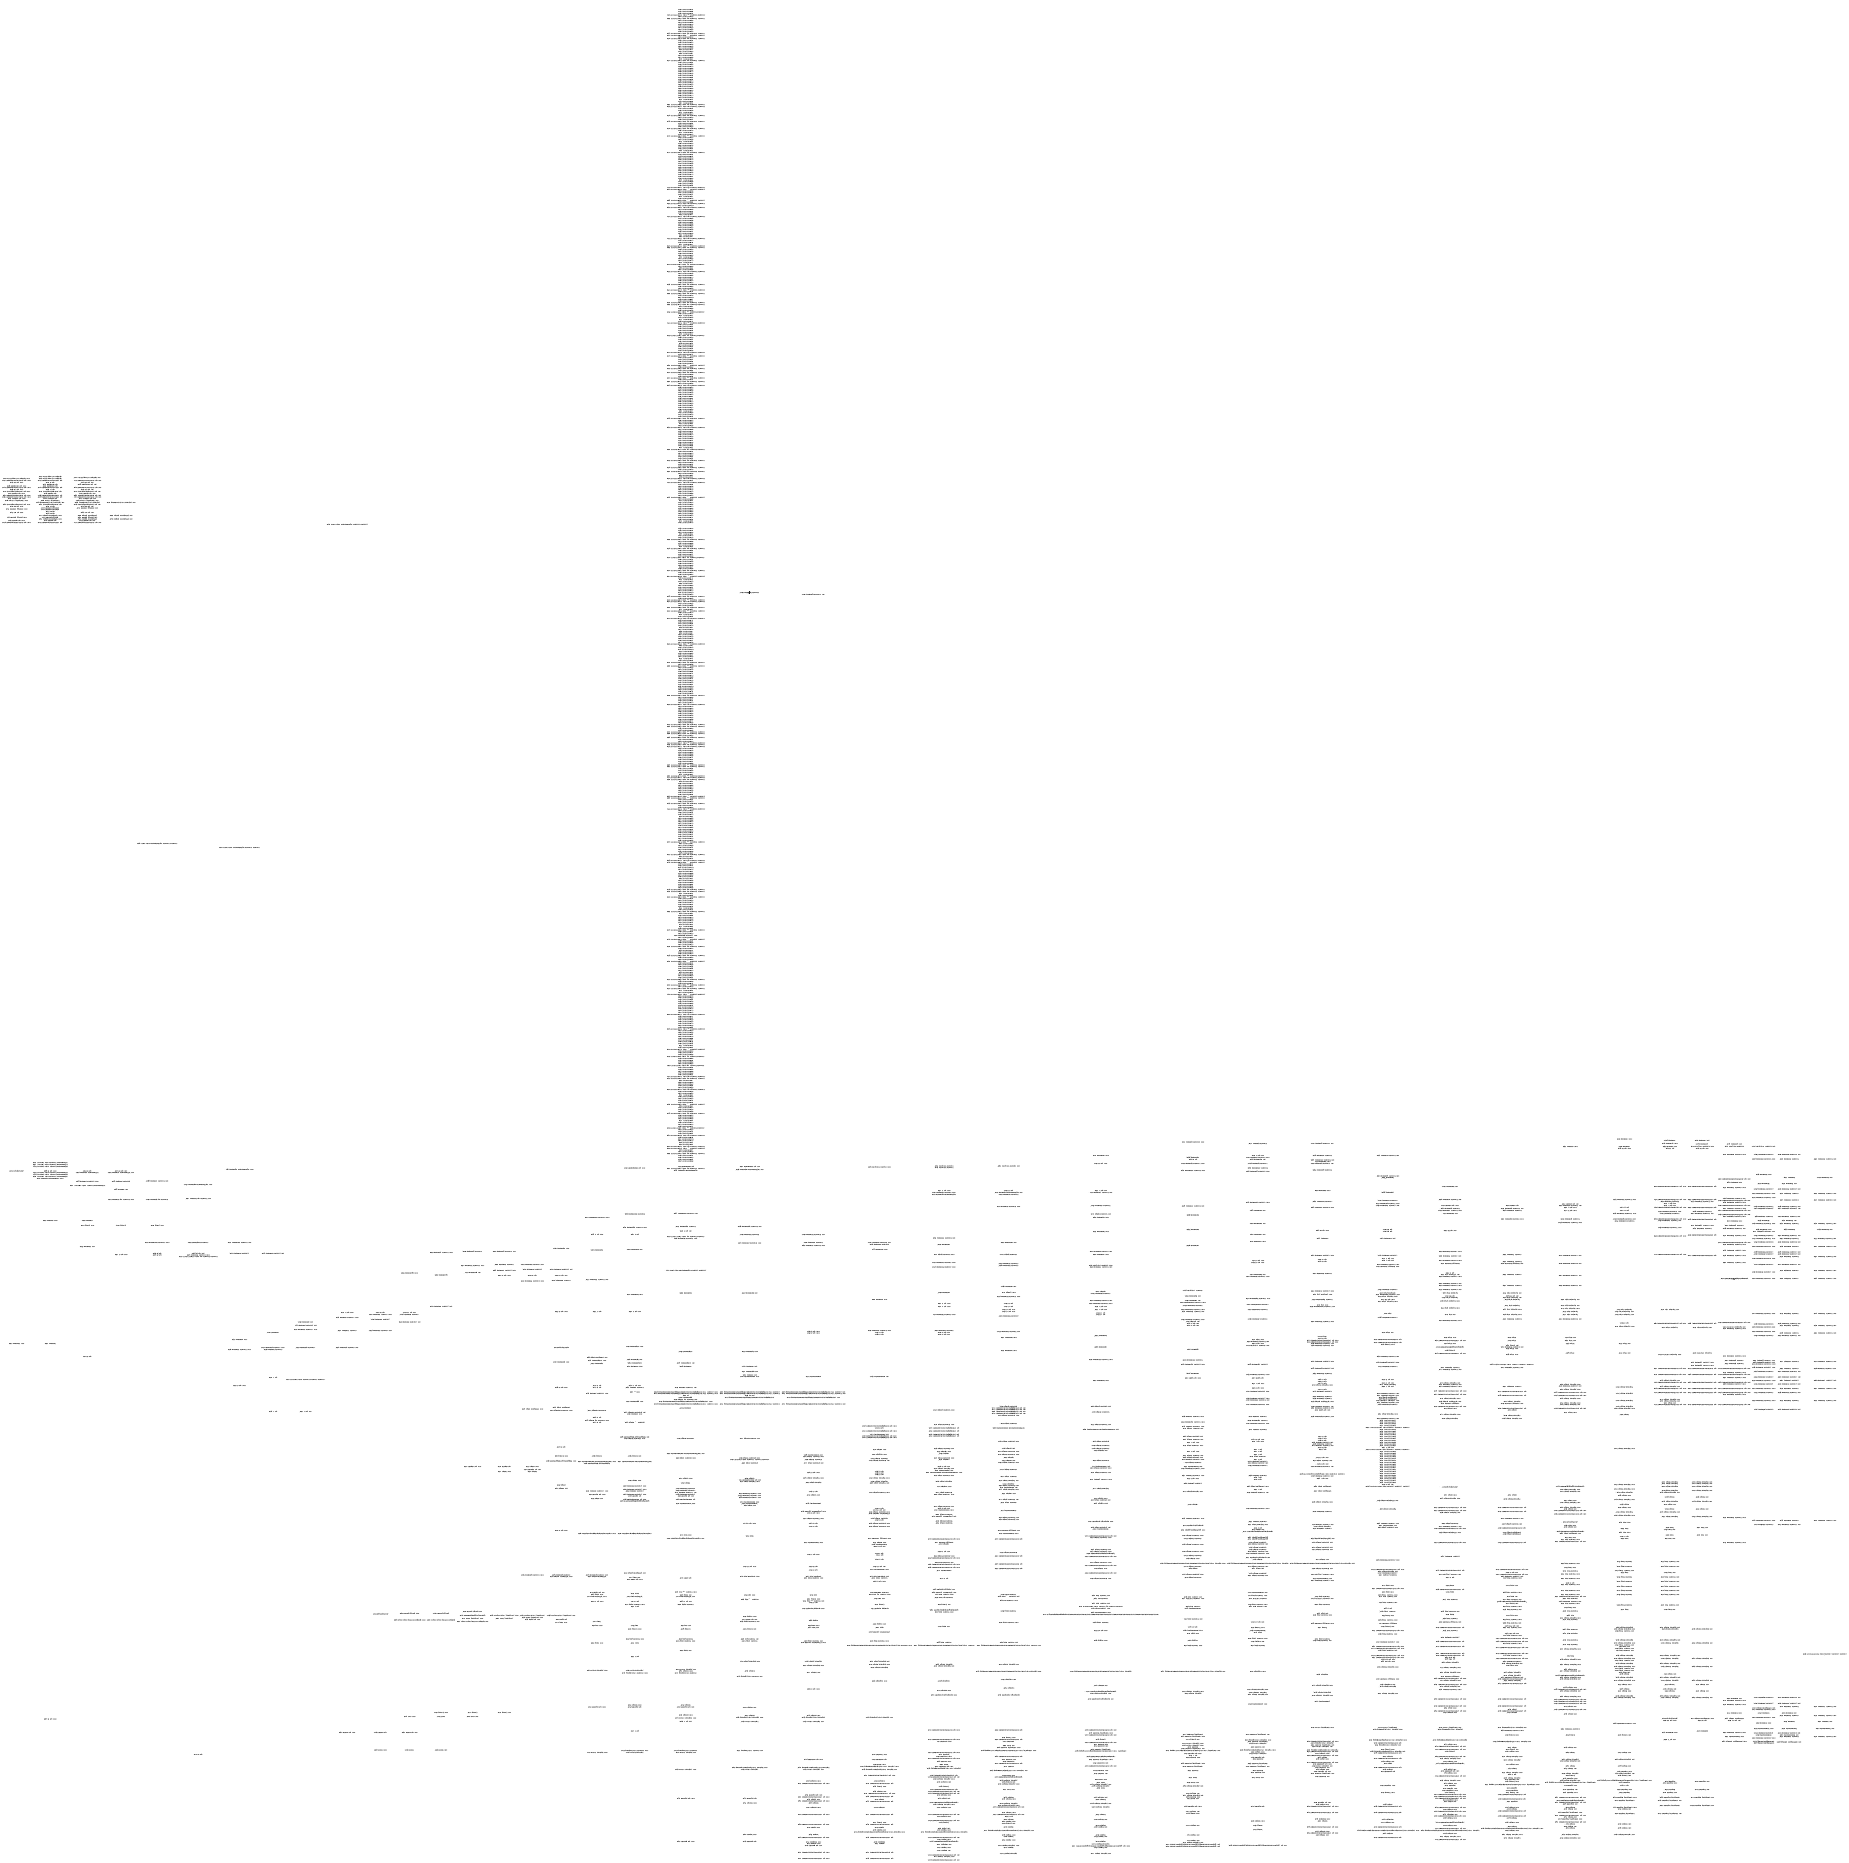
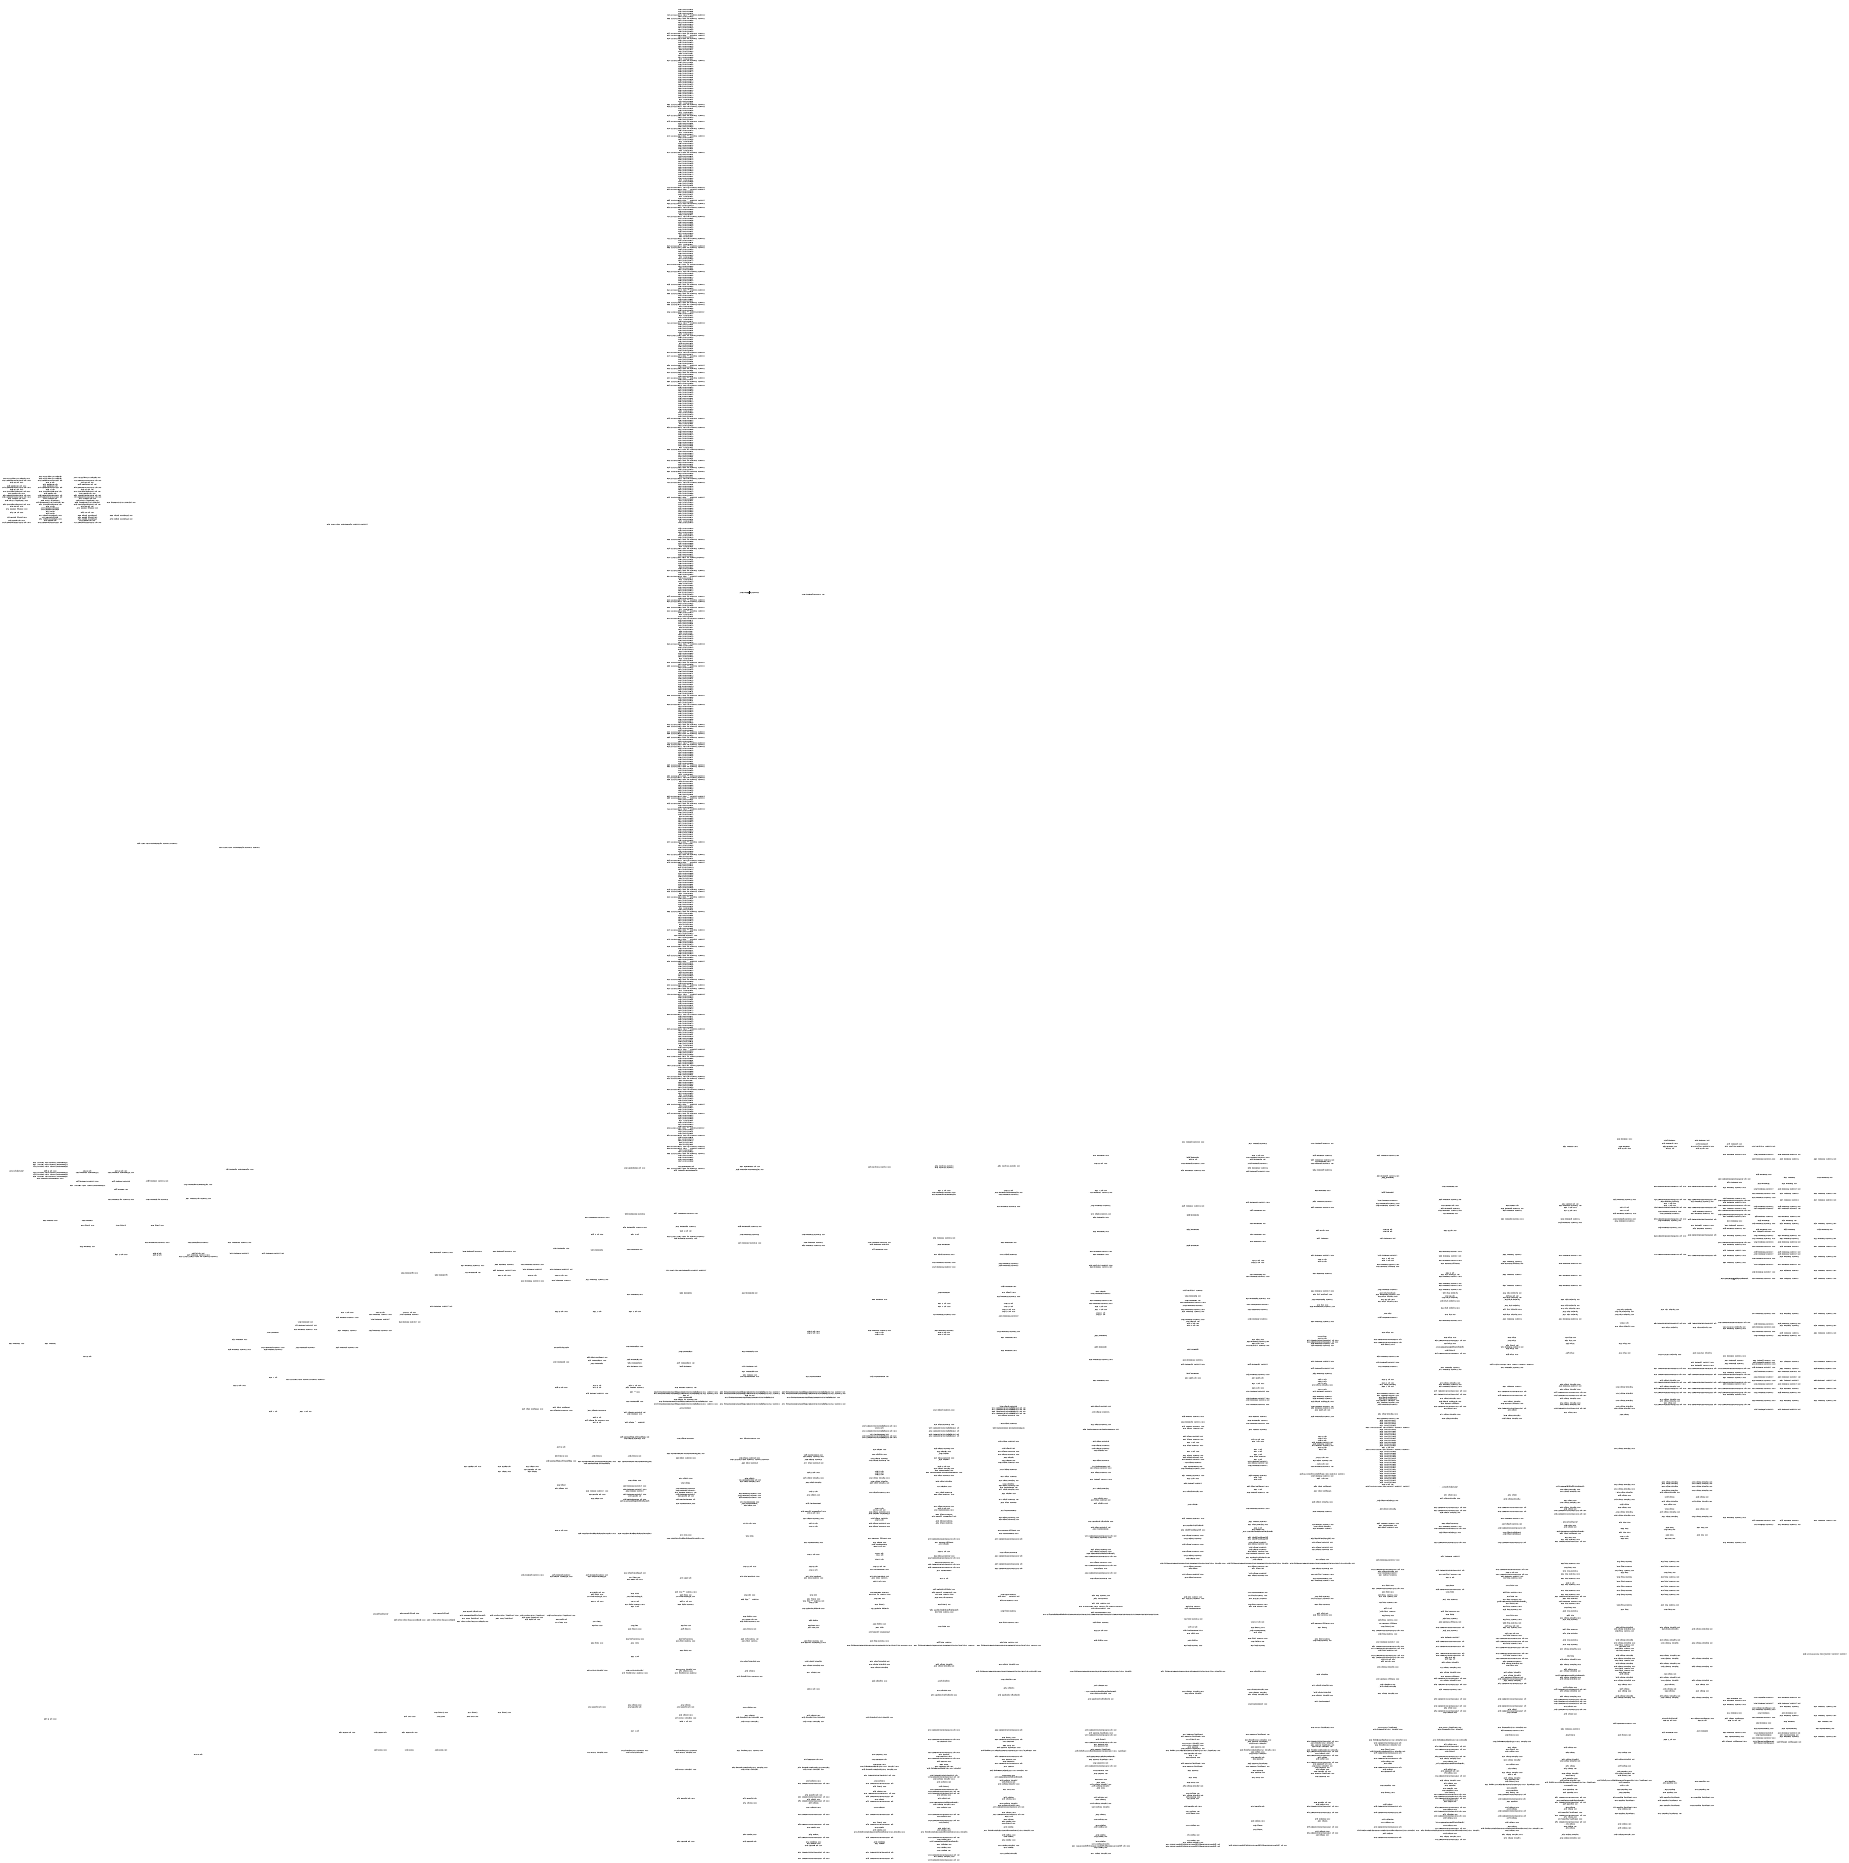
(1450, 1687) -> none
